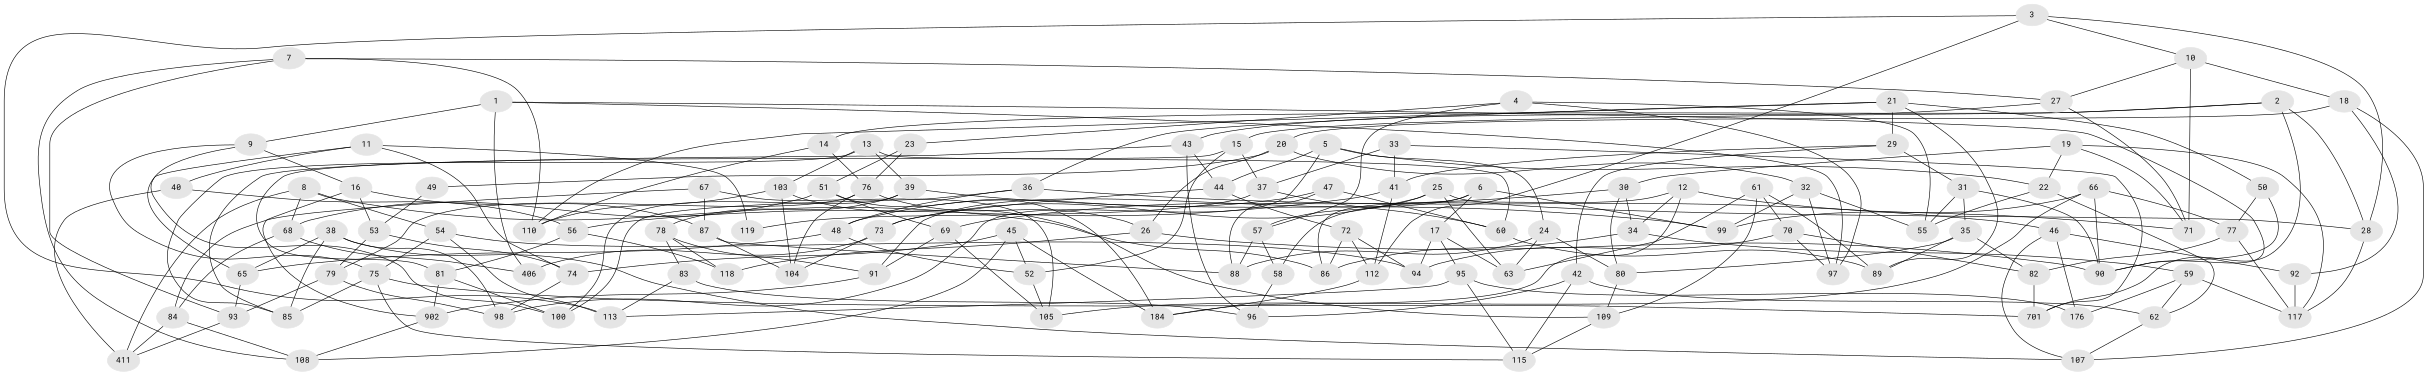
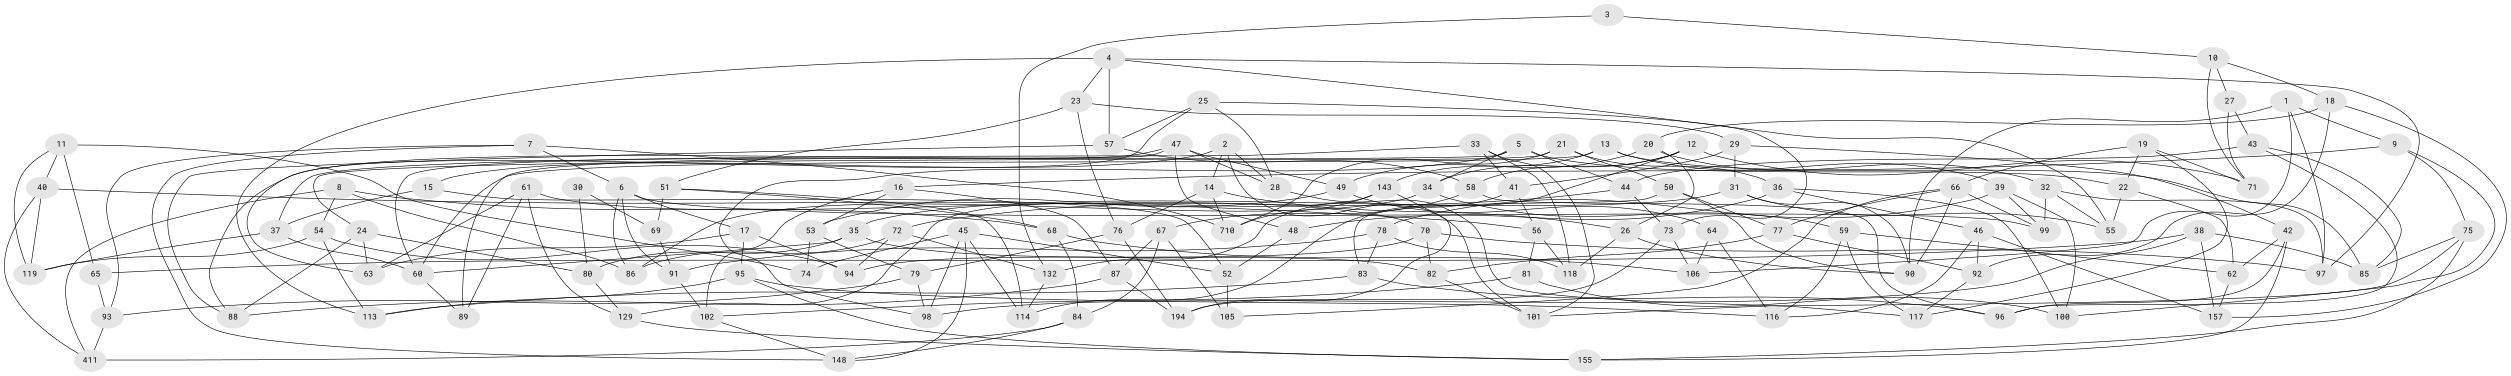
(624, 34) -> (564, 86)
(2278, 49) -> (1226, 166)
(1173, 68) -> (589, 172)
(1892, 123) -> (1408, 115)
(632, 159) -> none
(1823, 162) -> (2079, 154)
none -> (1258, 168)
(781, 188) -> (1385, 188)
none -> (1546, 190)
none -> (1485, 204)
(1629, 209) -> (1473, 166)
(1006, 210) -> (1417, 212)
none -> (1318, 214)
none -> (36, 231)
(529, 231) -> (1227, 231)
none -> (1712, 231)
(554, 252) -> none
(407, 253) -> (183, 257)
(1922, 253) -> (638, 258)
(529, 274) -> (1693, 274)
(792, 274) -> (1178, 317)
(1372, 274) -> (1050, 274)
(2263, 274) -> (1899, 257)
(996, 275) -> none
(543, 292) -> (945, 274)
(432, 317) -> (707, 317)
(1157, 317) -> (1023, 317)
(1604, 317) -> (626, 317)
(2034, 317) -> (1534, 317)
(2077, 317) -> (1772, 317)
(302, 361) -> (839, 361)
(1519, 361) -> (1585, 361)
(2078, 361) -> (2216, 317)
